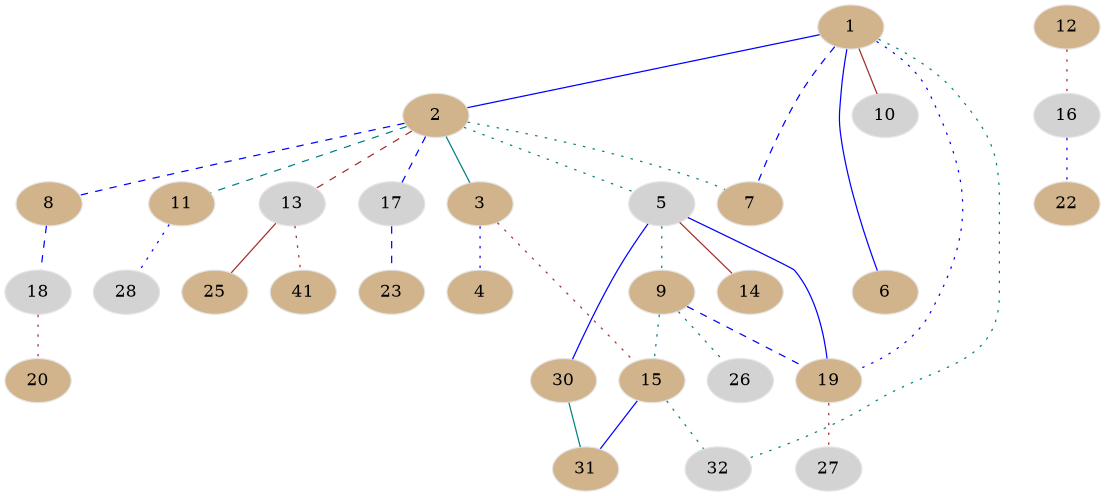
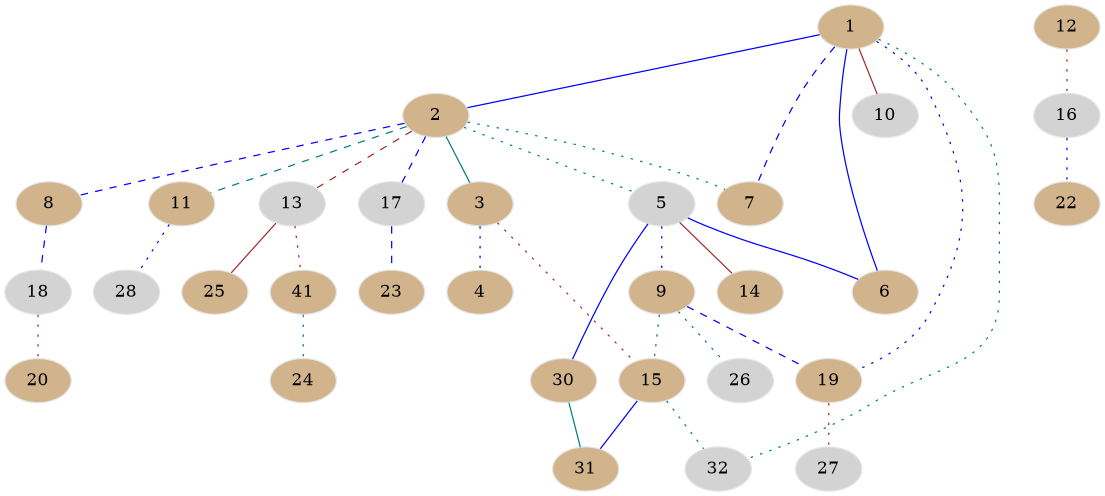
(662, 248) -> (662, 248)
(784, 264) -> (773, 249)
none -> (303, 381)
